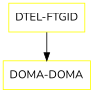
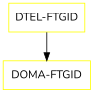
(47, 75) -> (47, 75)
